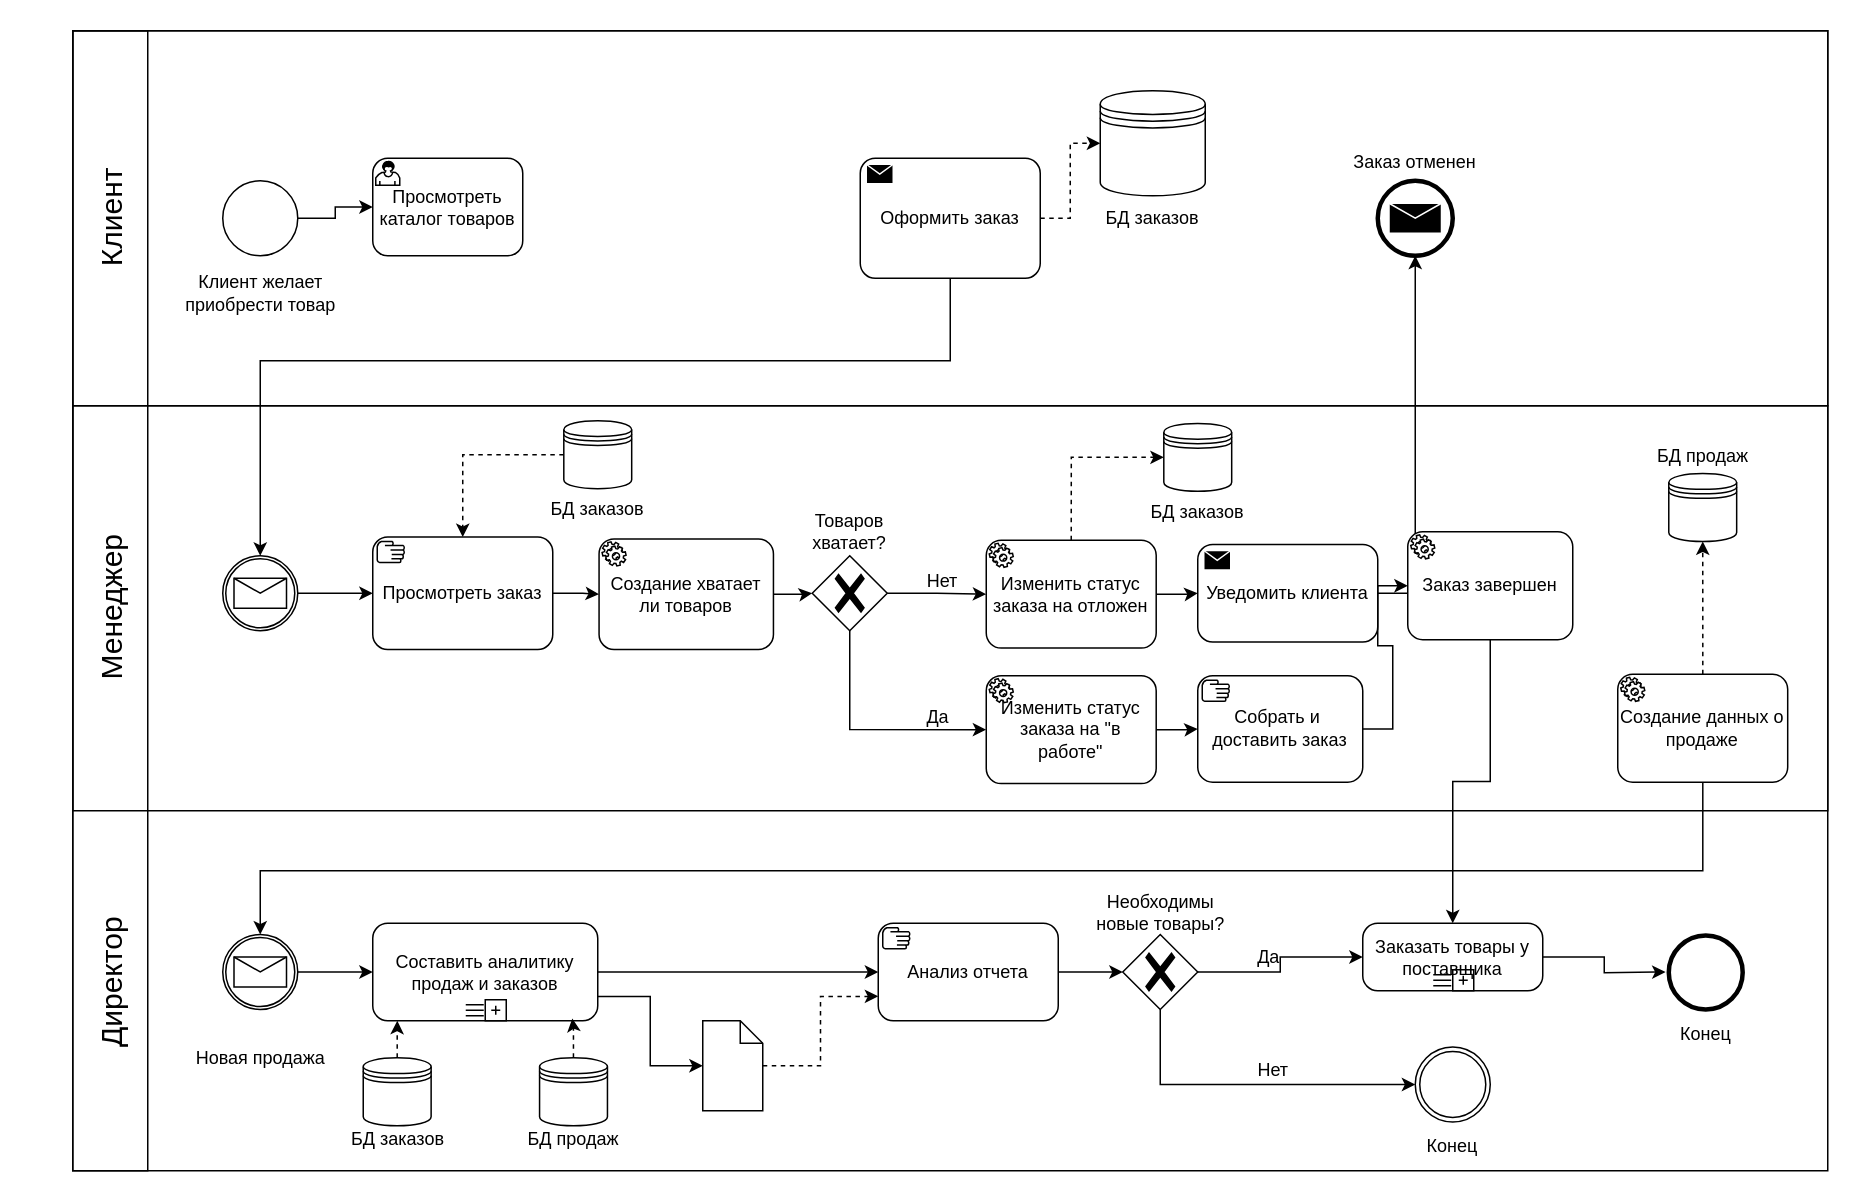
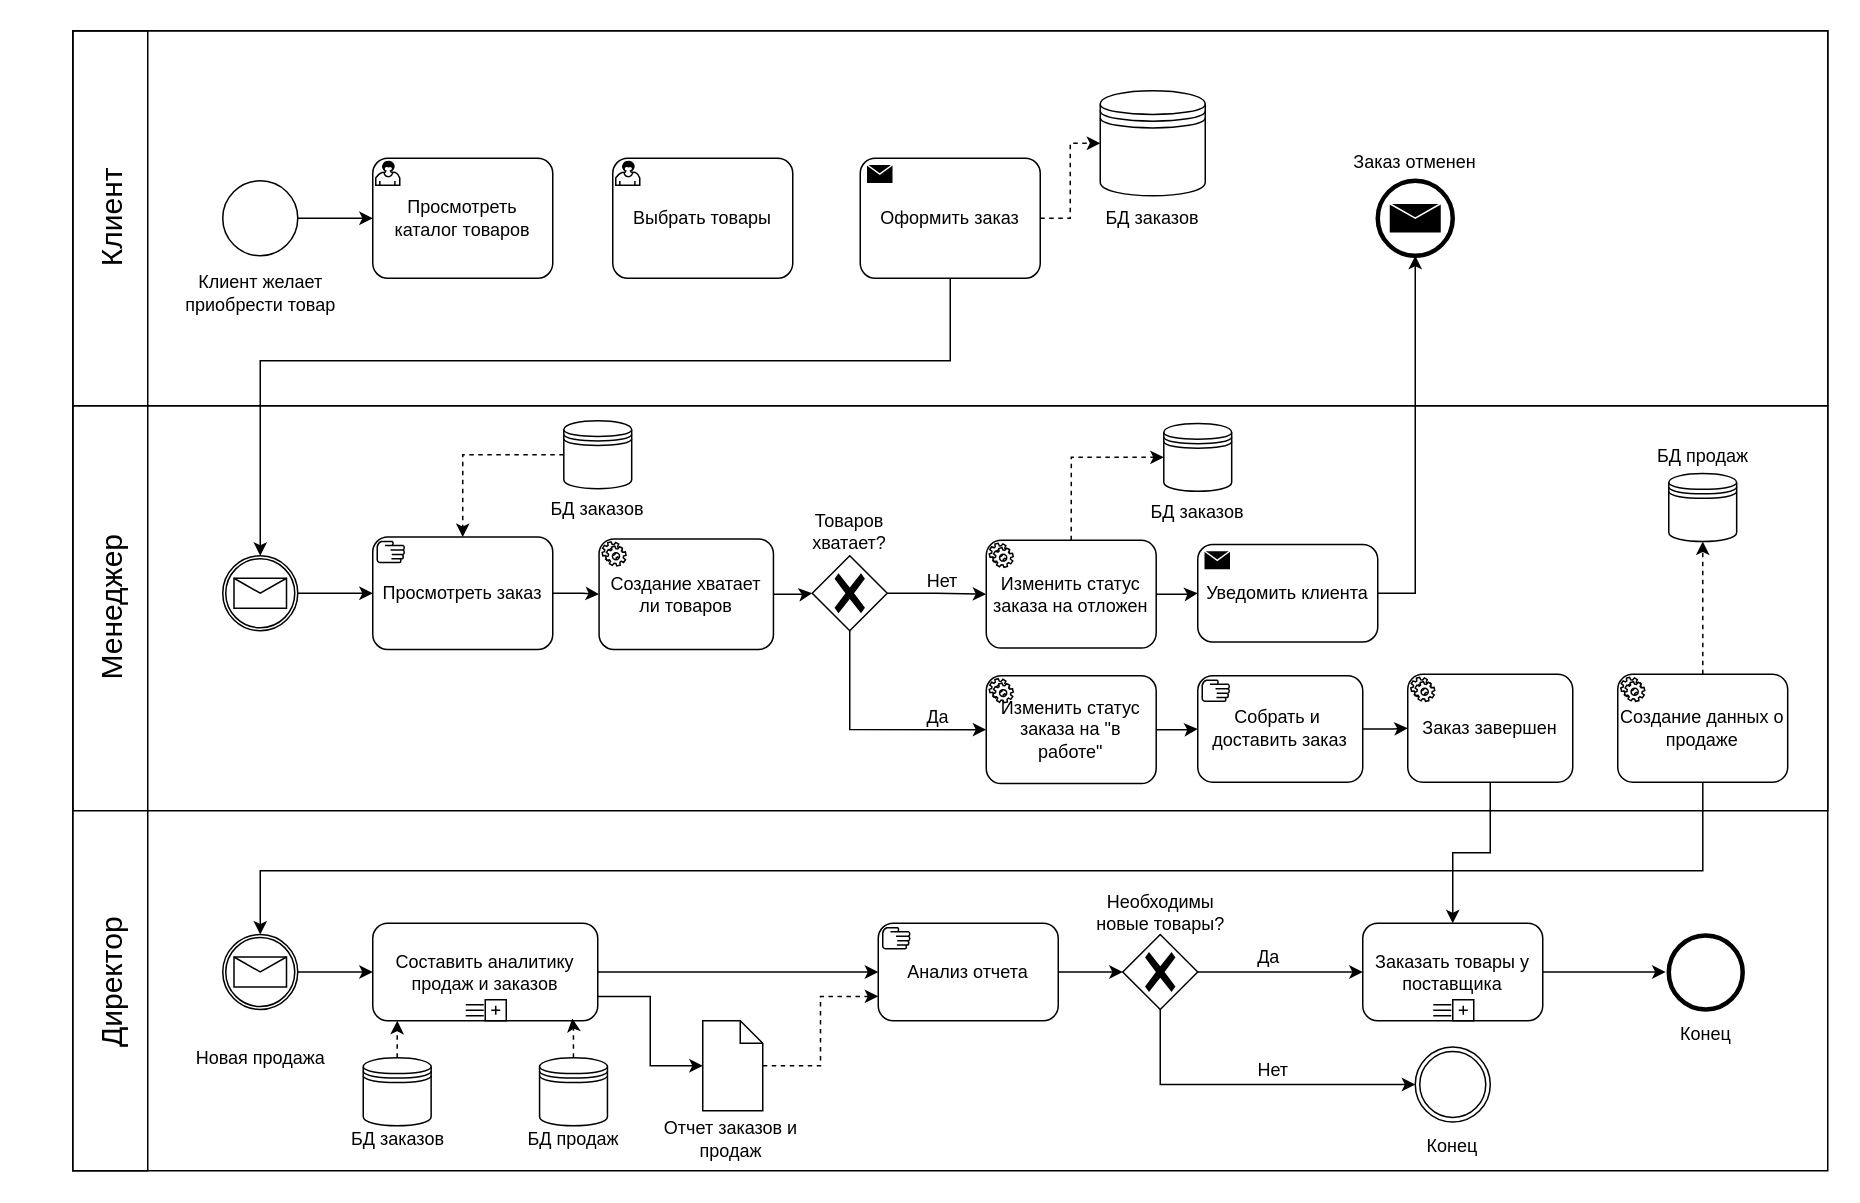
(448, 207) -> (463, 218)
none -> (703, 218)
(1490, 586) -> (1490, 728)
(1453, 957) -> (1453, 972)
none -> (731, 1139)
